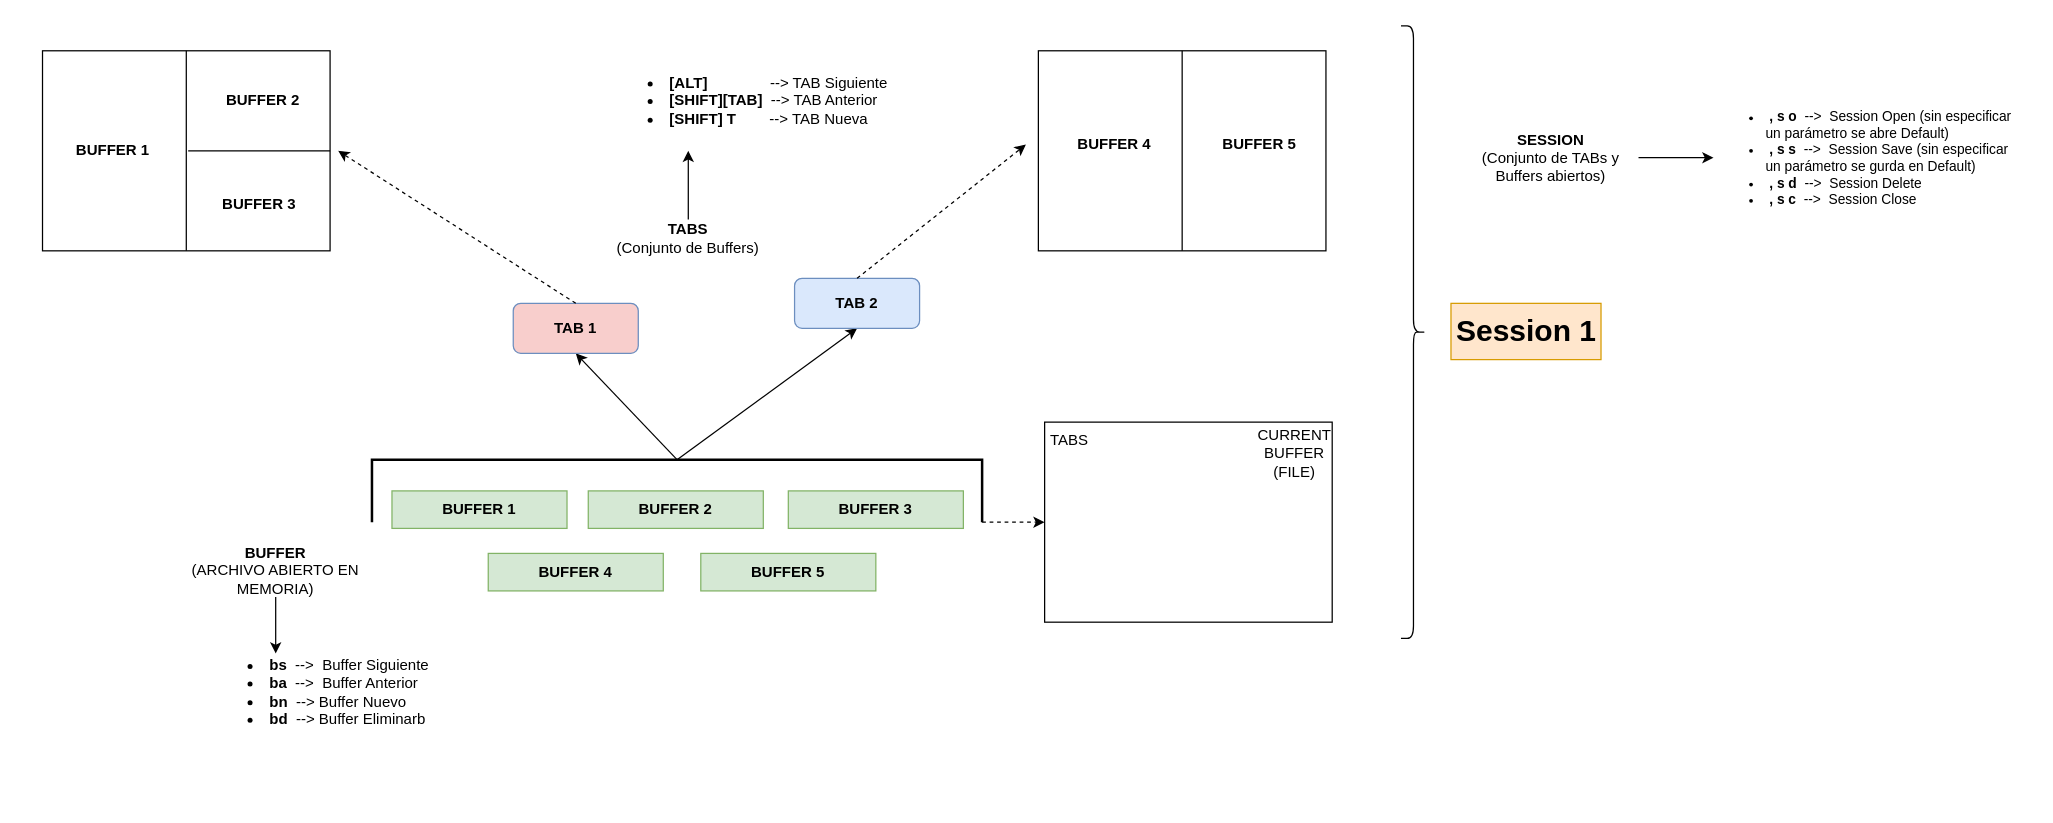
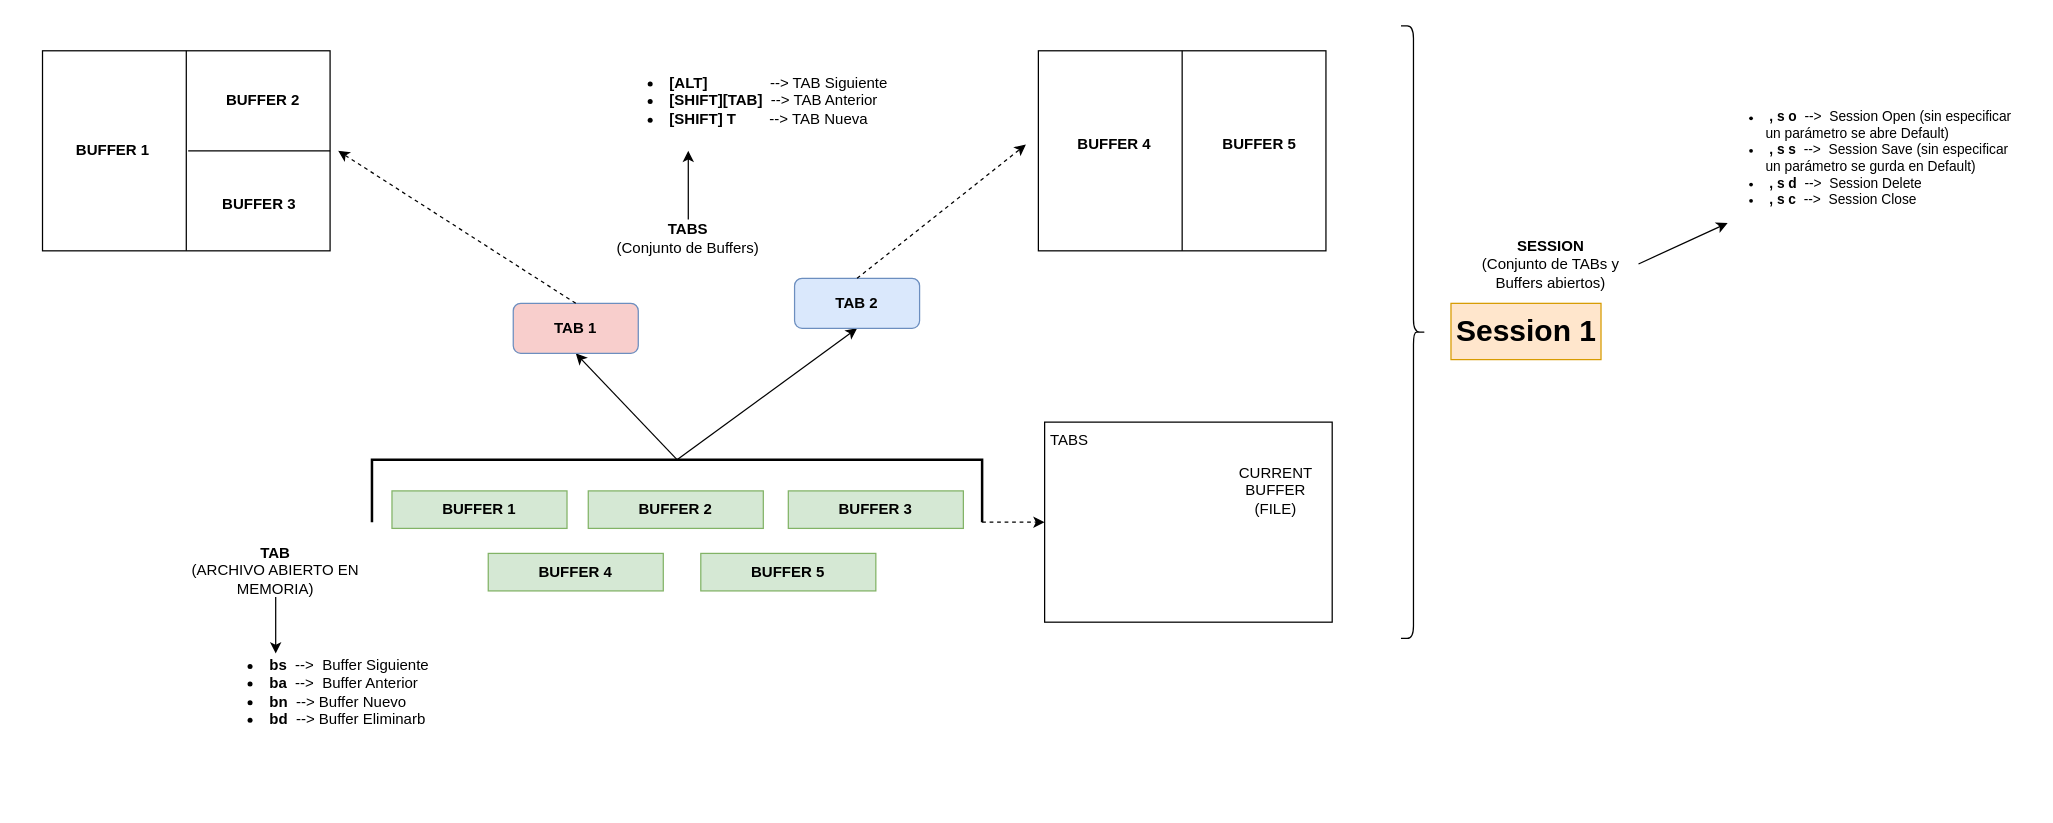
(1551, 158) -> (1551, 264)
(1294, 453) -> (1276, 491)
(276, 571) -> (276, 571)
